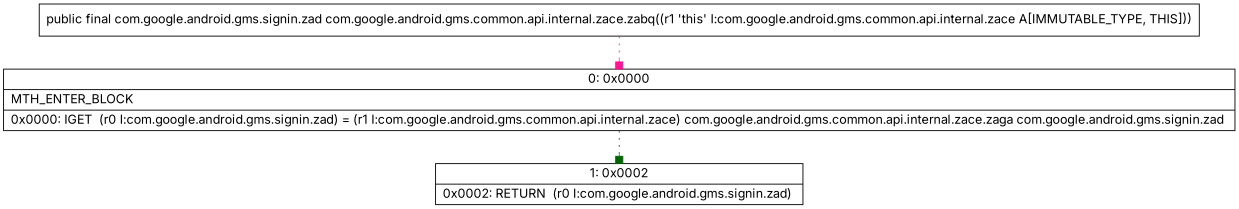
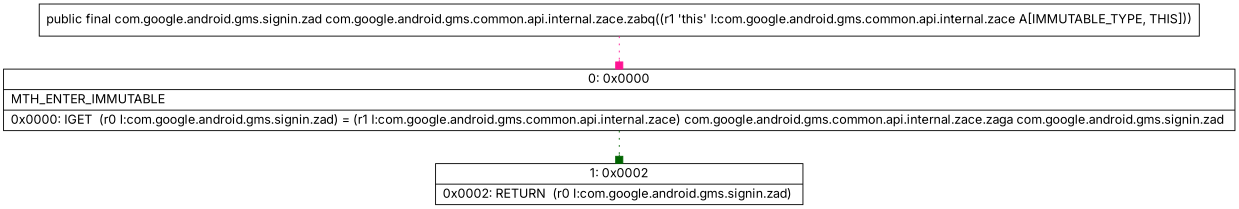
(73, 99) -> (88, 99)
